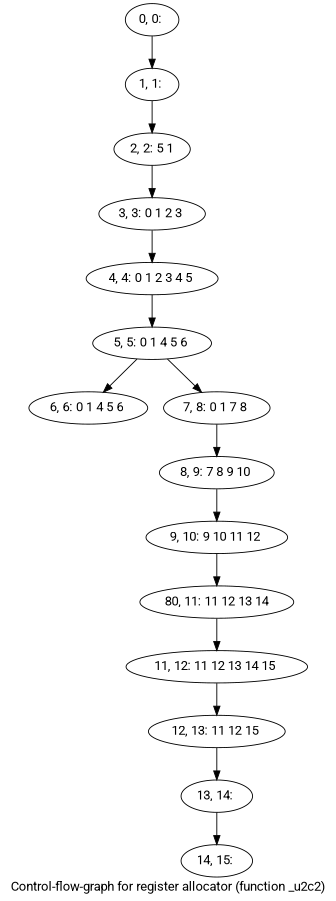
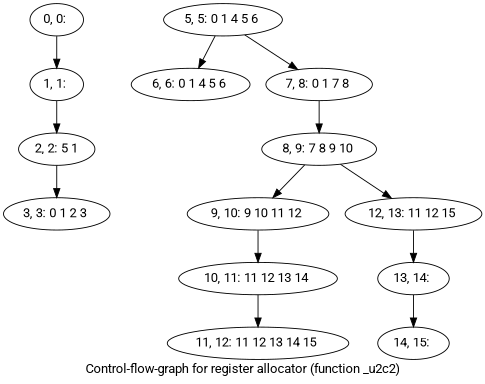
(152, 279) -> none
(217, 602) -> (258, 279)
(217, 695) -> (362, 179)
